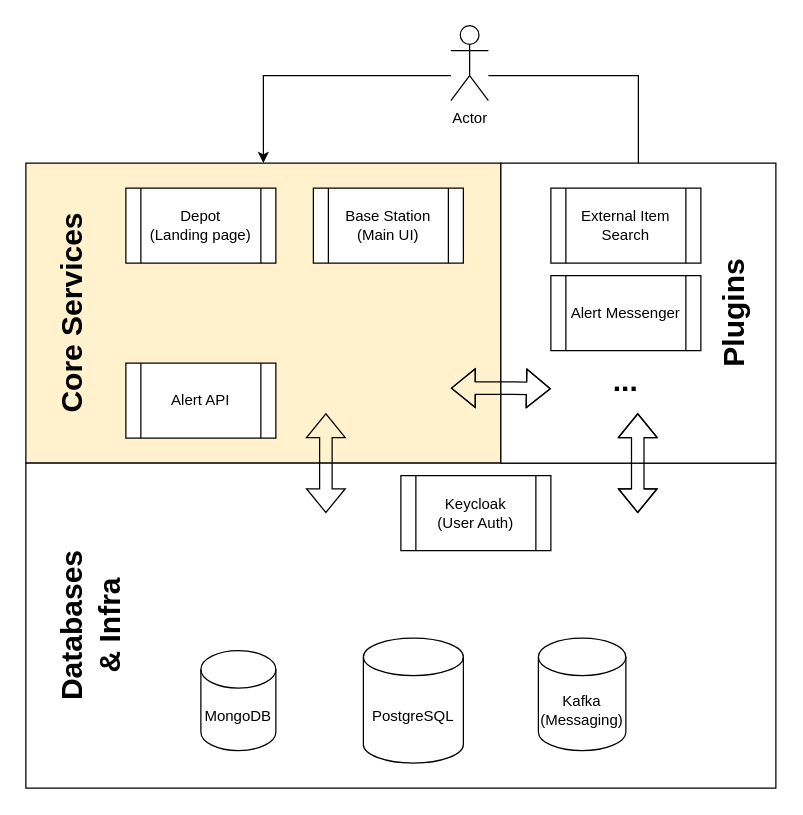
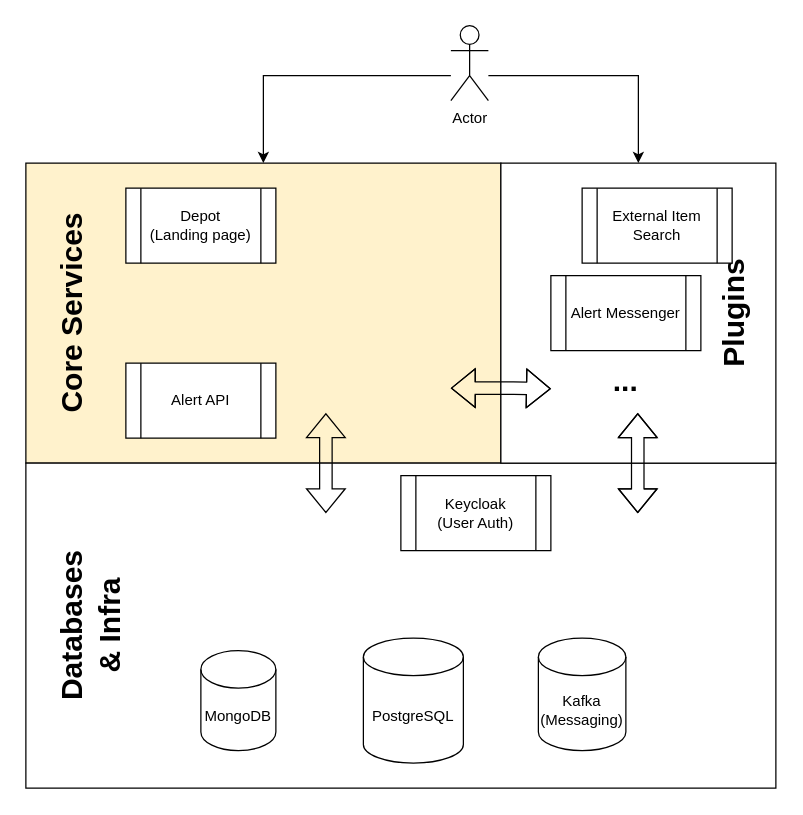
(638, 156) -> (638, 153)
(388, 226) -> none
(626, 226) -> (657, 226)
